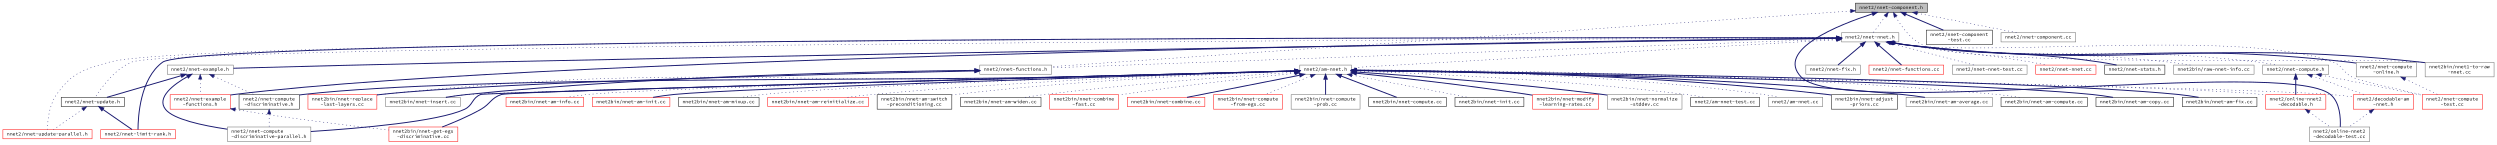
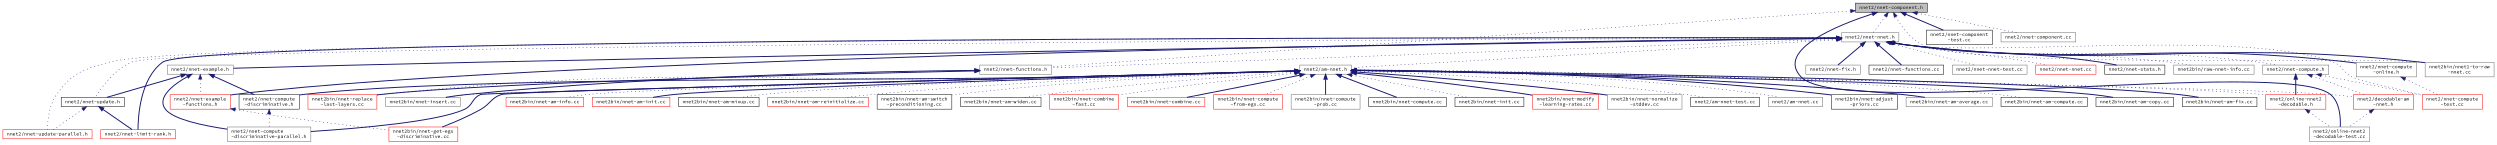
(1906, 70) -> (1906, 70)
(234, 86) -> (234, 86)
